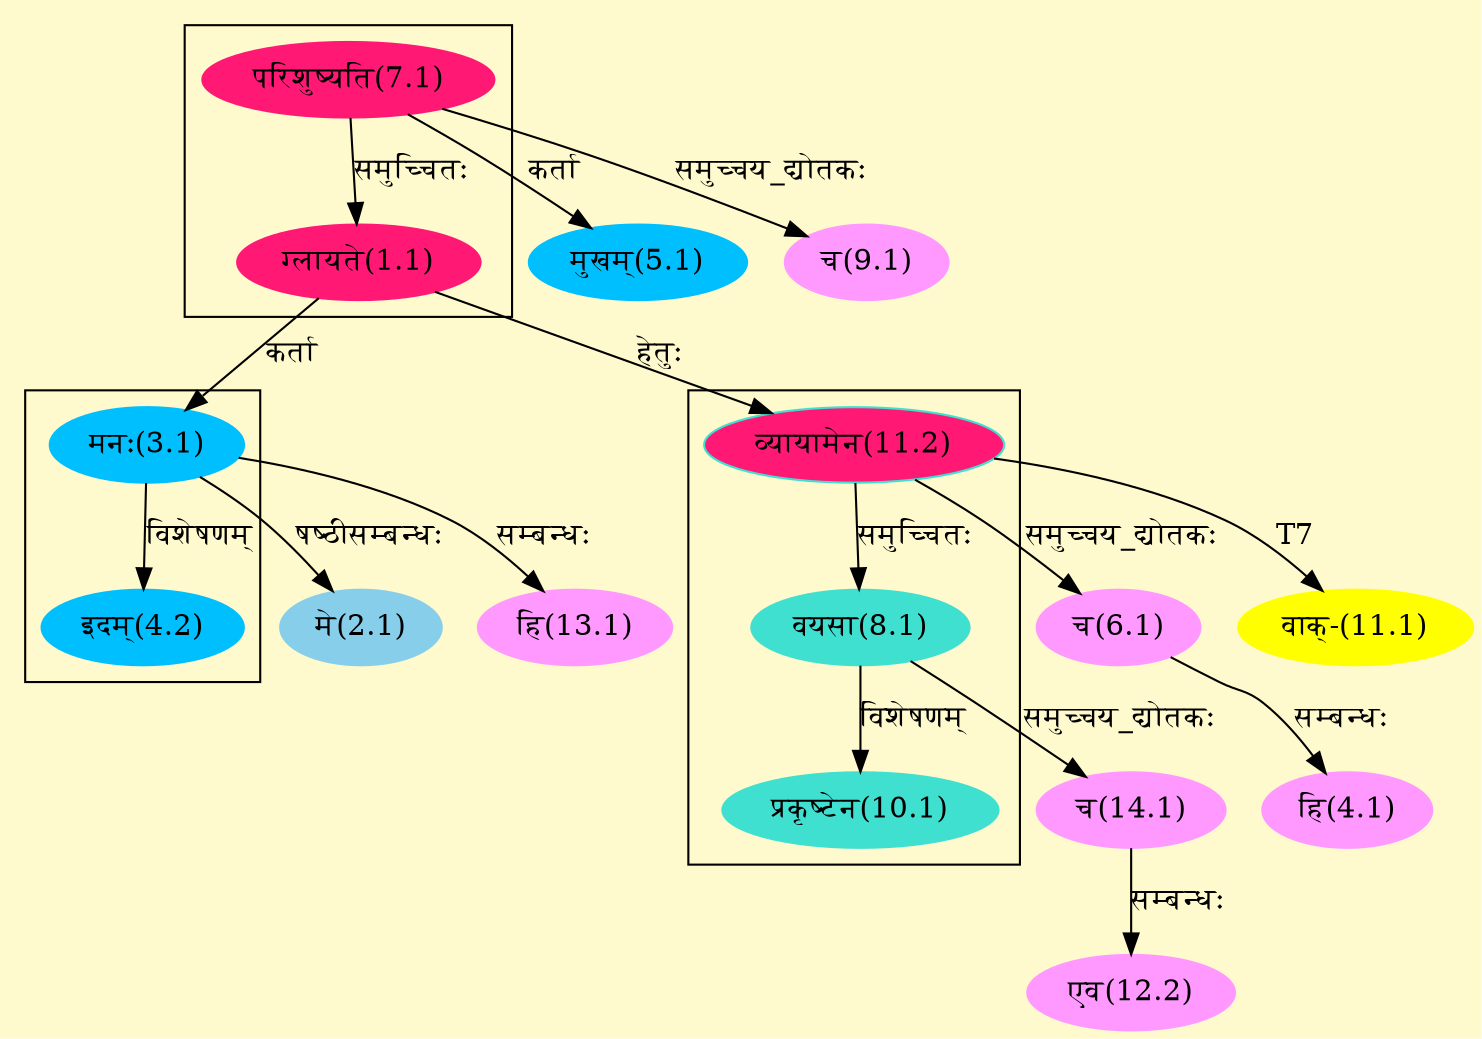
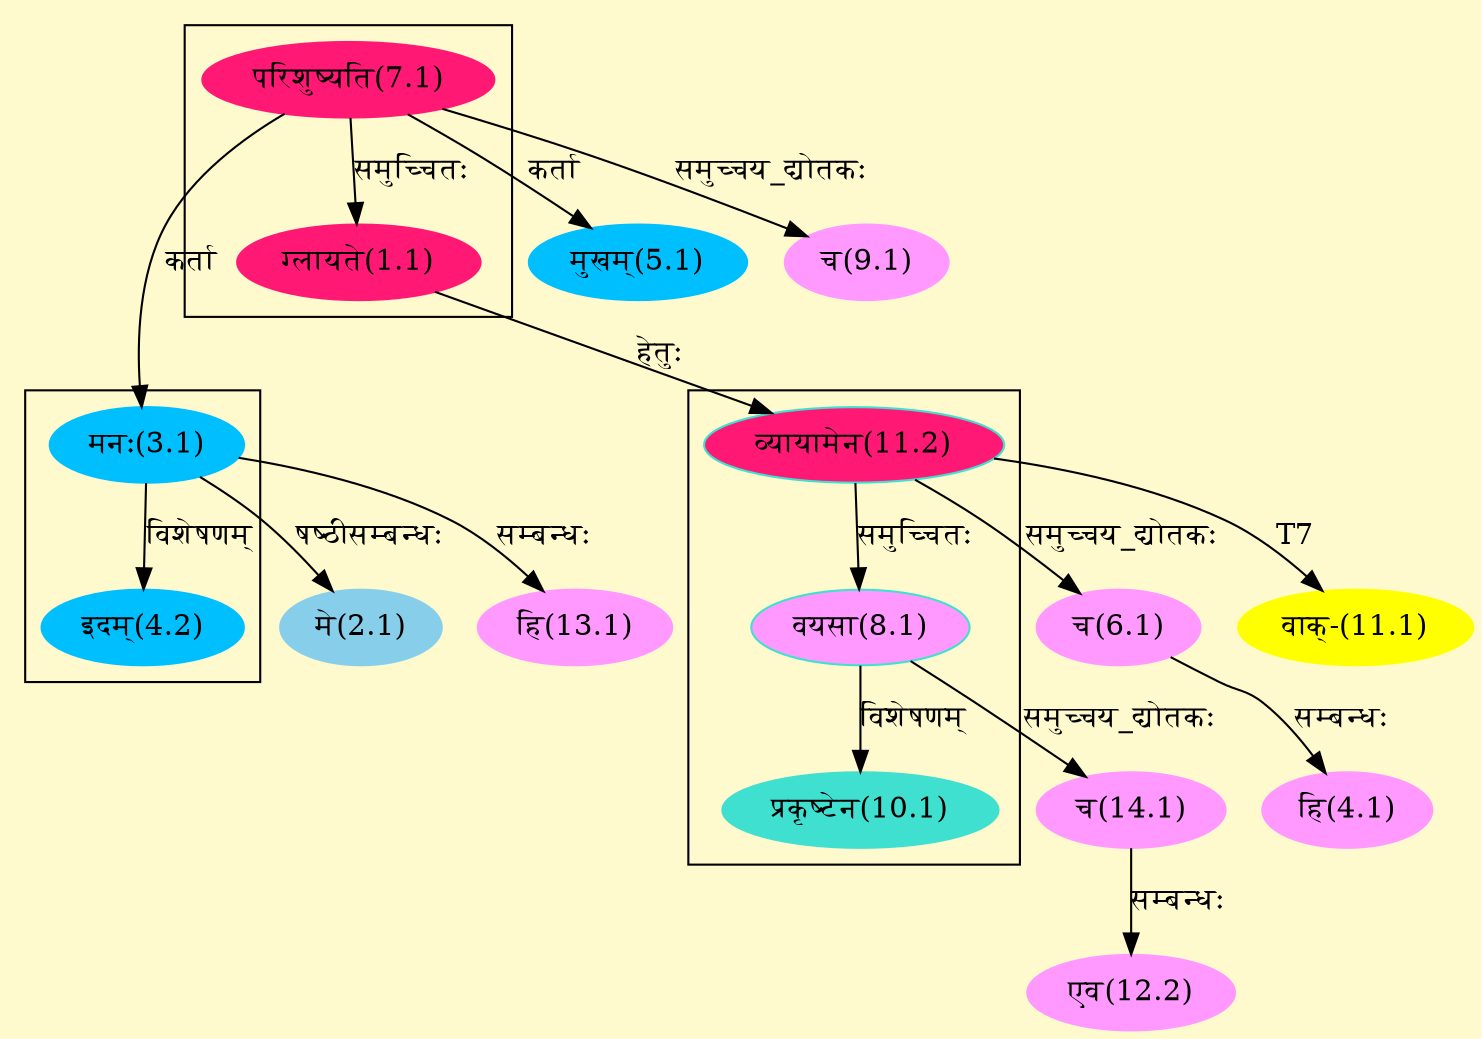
(261, 347) -> (166, 225)
(860, 627) -> (860, 627)
